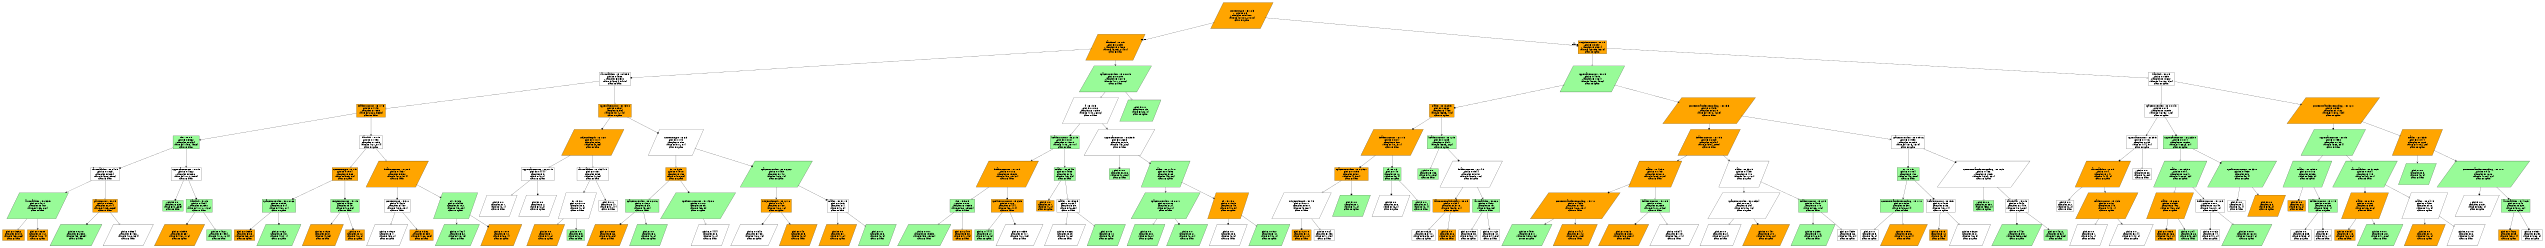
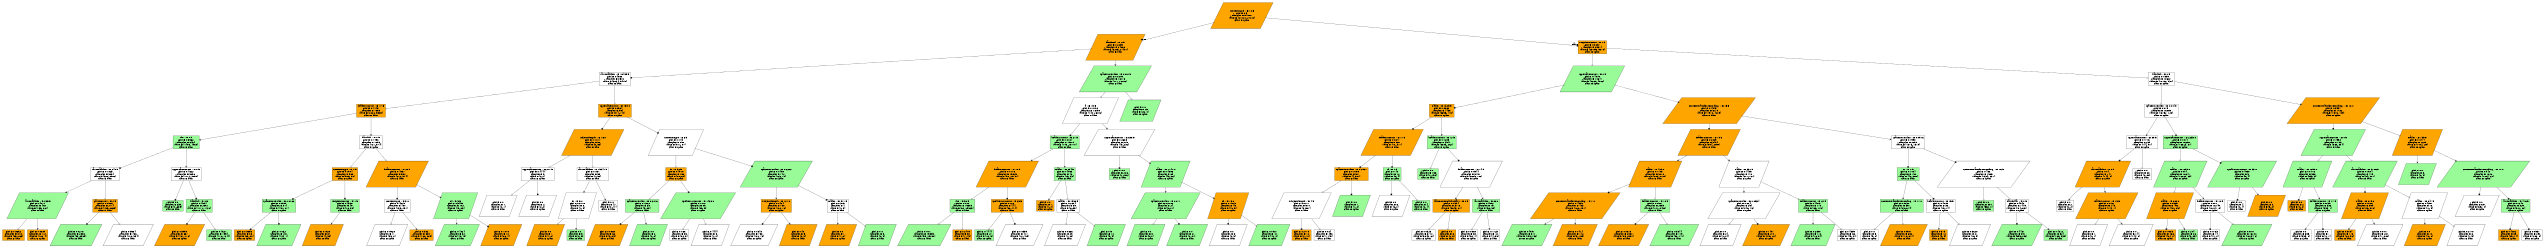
(76, 235) -> (76, 235)
(355, 235) -> none
none -> (679, 235)
(1674, 235) -> (1674, 235)
(2380, 235) -> (2380, 235)
